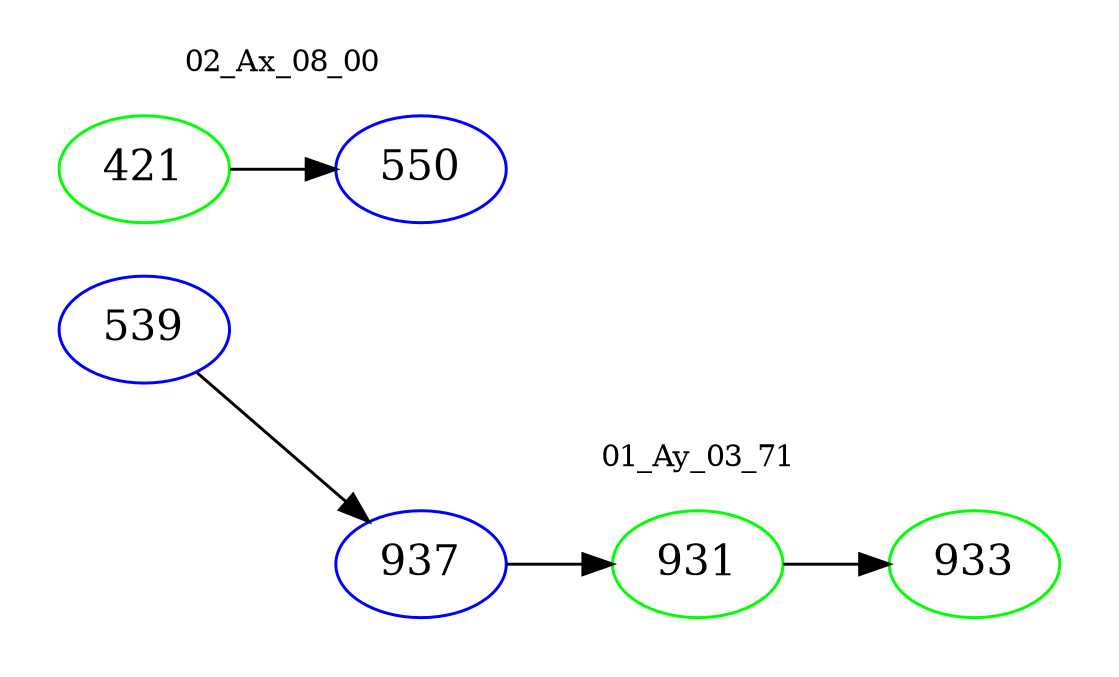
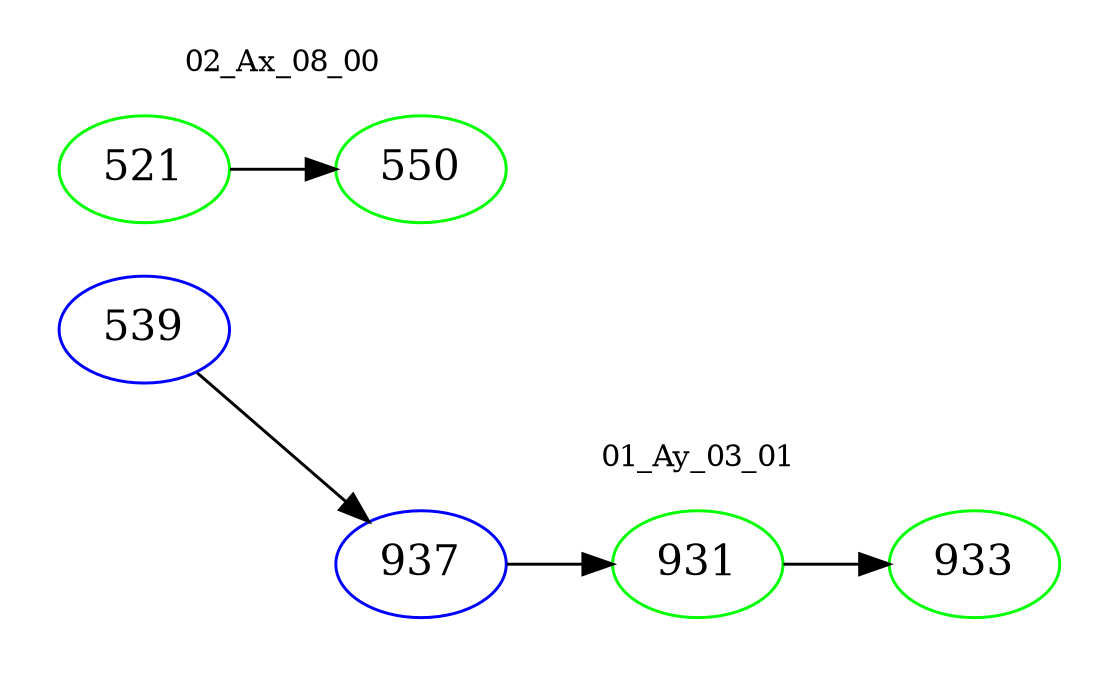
(144, 169) -> (144, 169)
(421, 169) -> (421, 169)
(698, 459) -> (698, 459)
